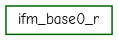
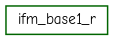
(59, 20) -> (57, 20)
